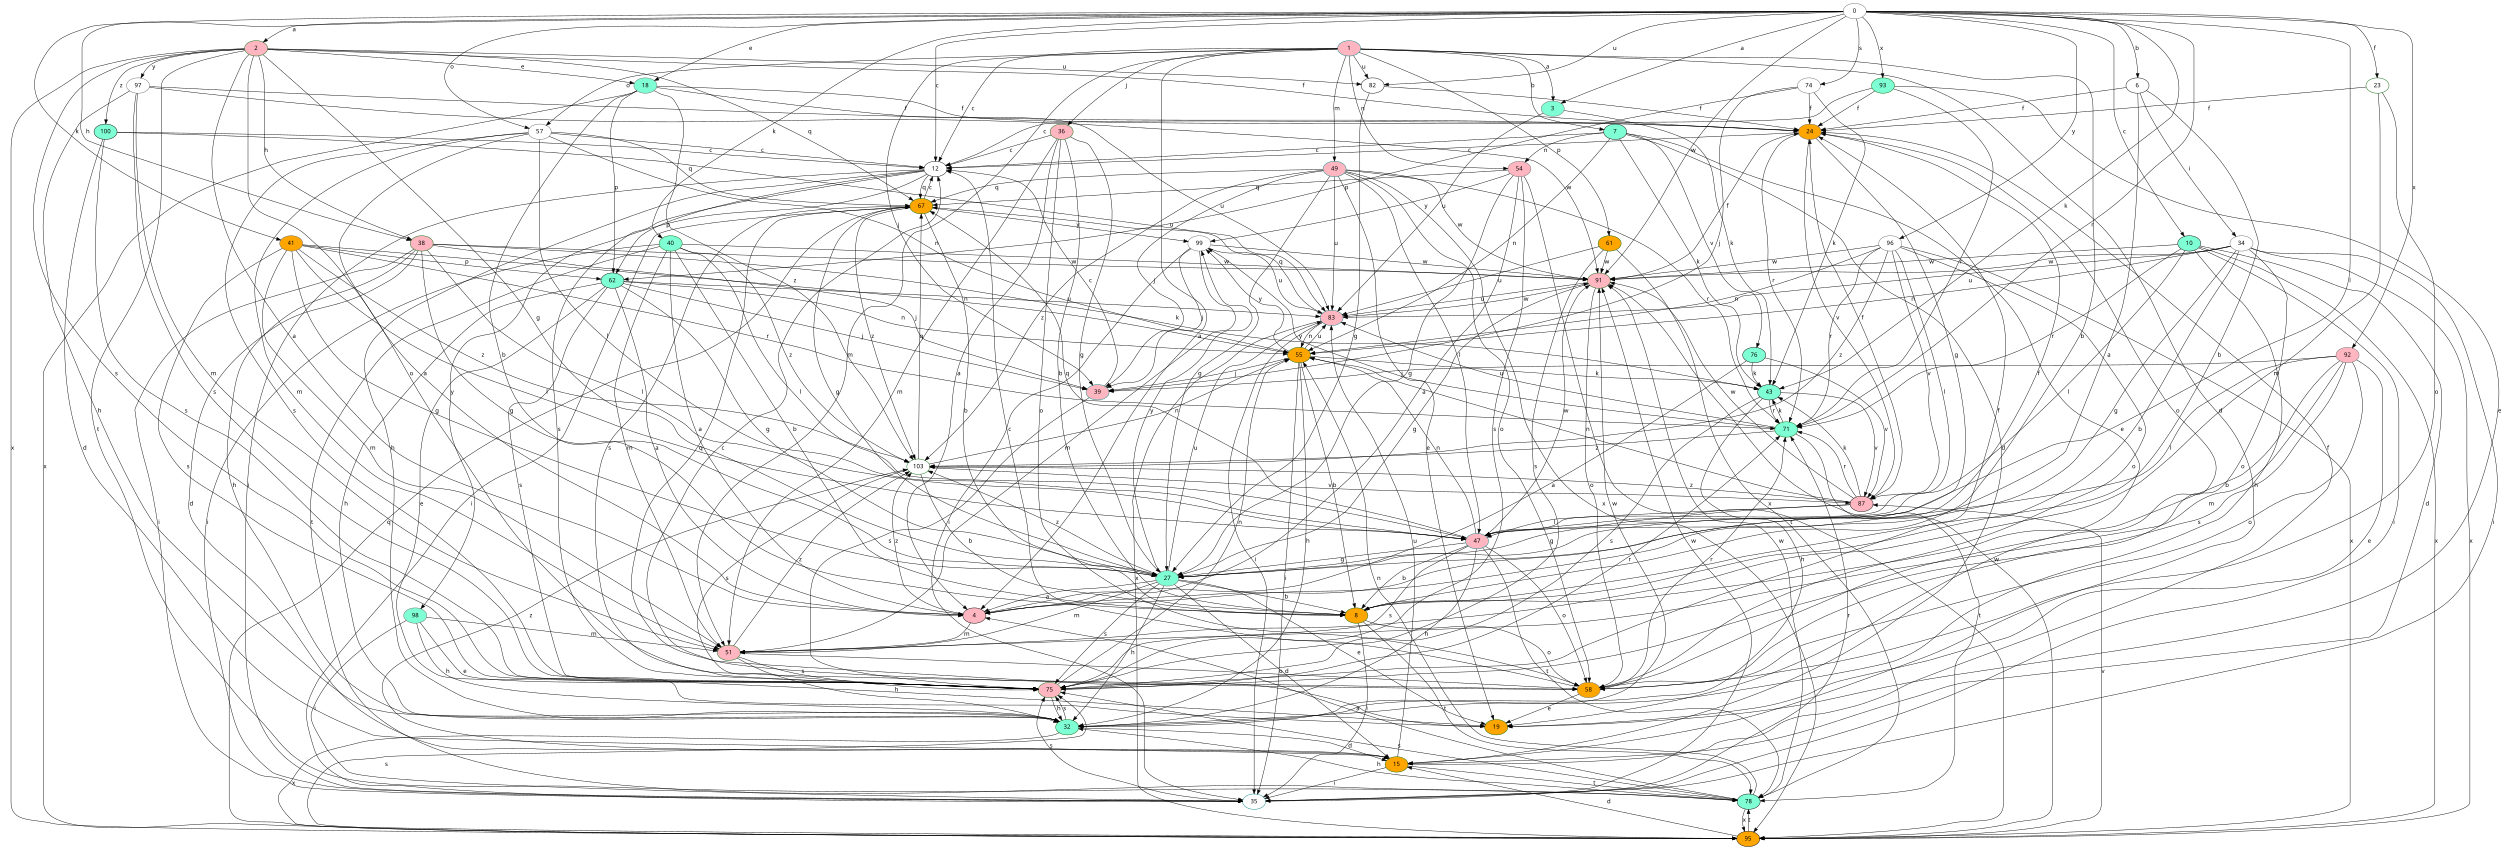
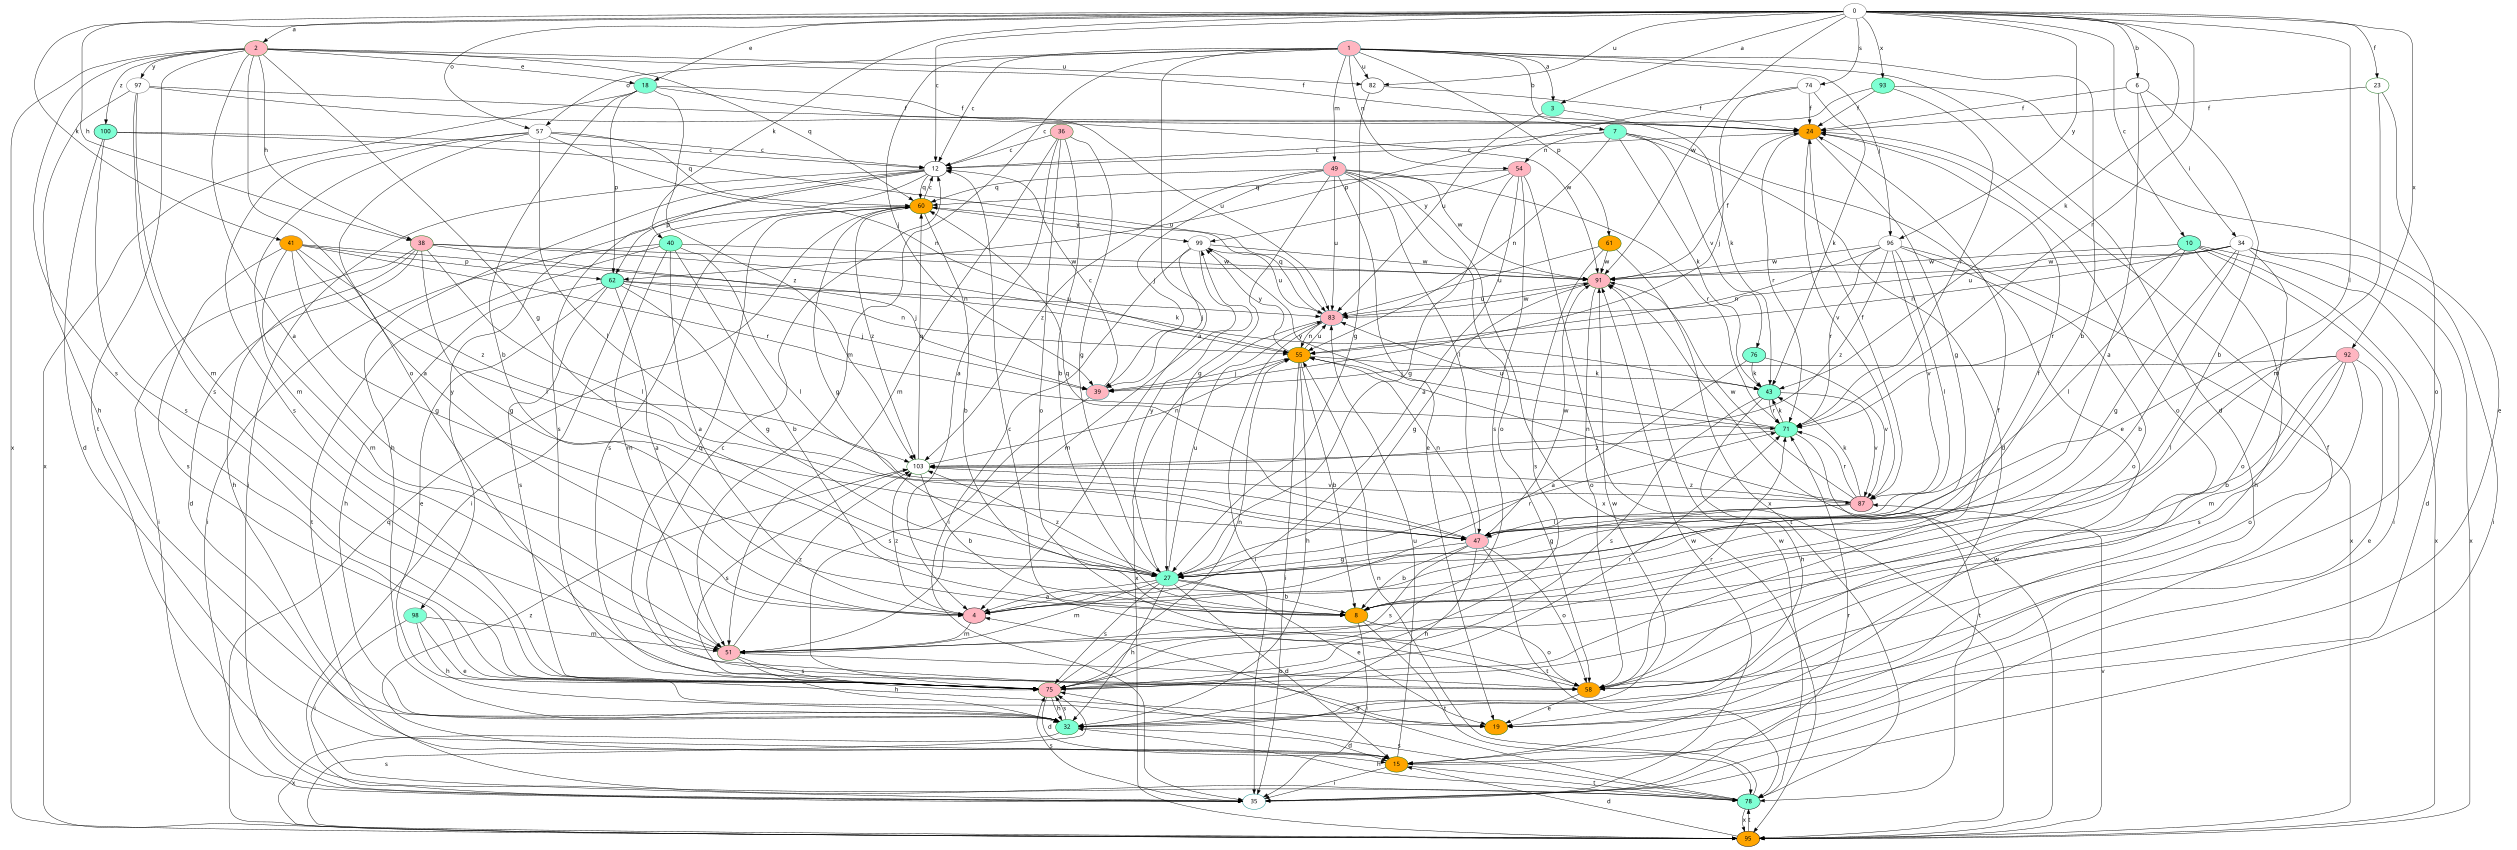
(1153, 65) -> (1680, 65)
(1615, 132) -> (1615, 132)
(921, 206) -> (921, 206)
(786, 355) -> none
none -> (1461, 516)
none -> (1194, 754)
